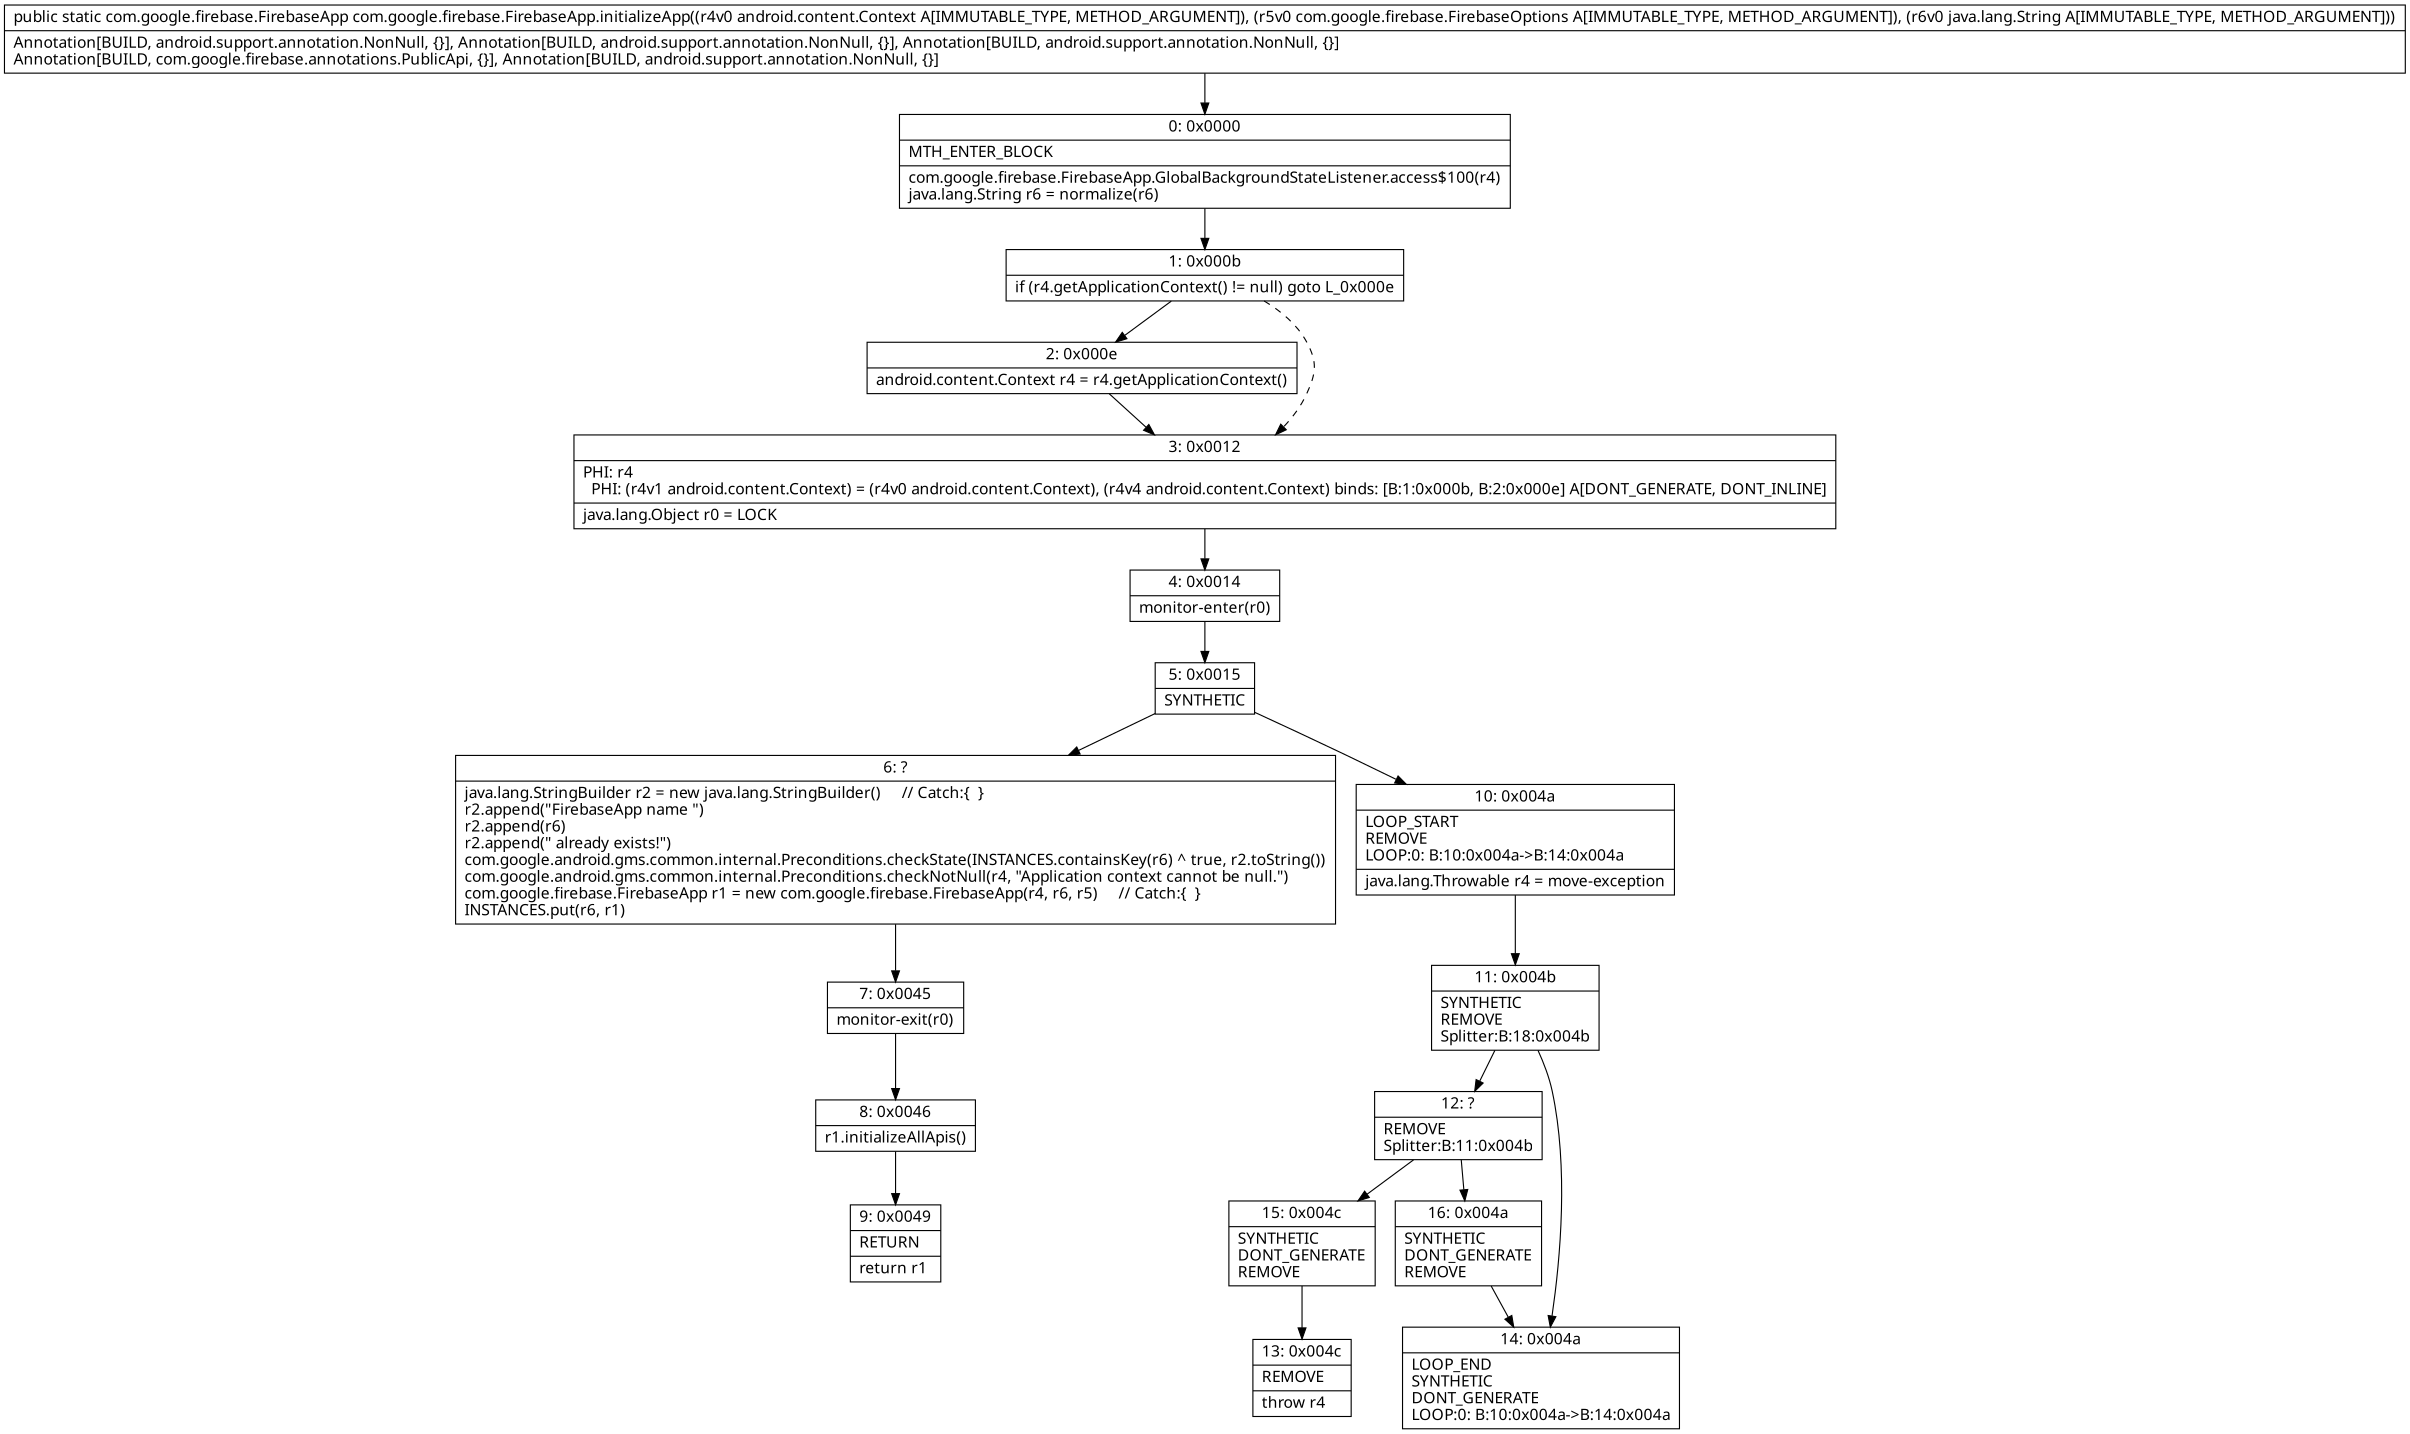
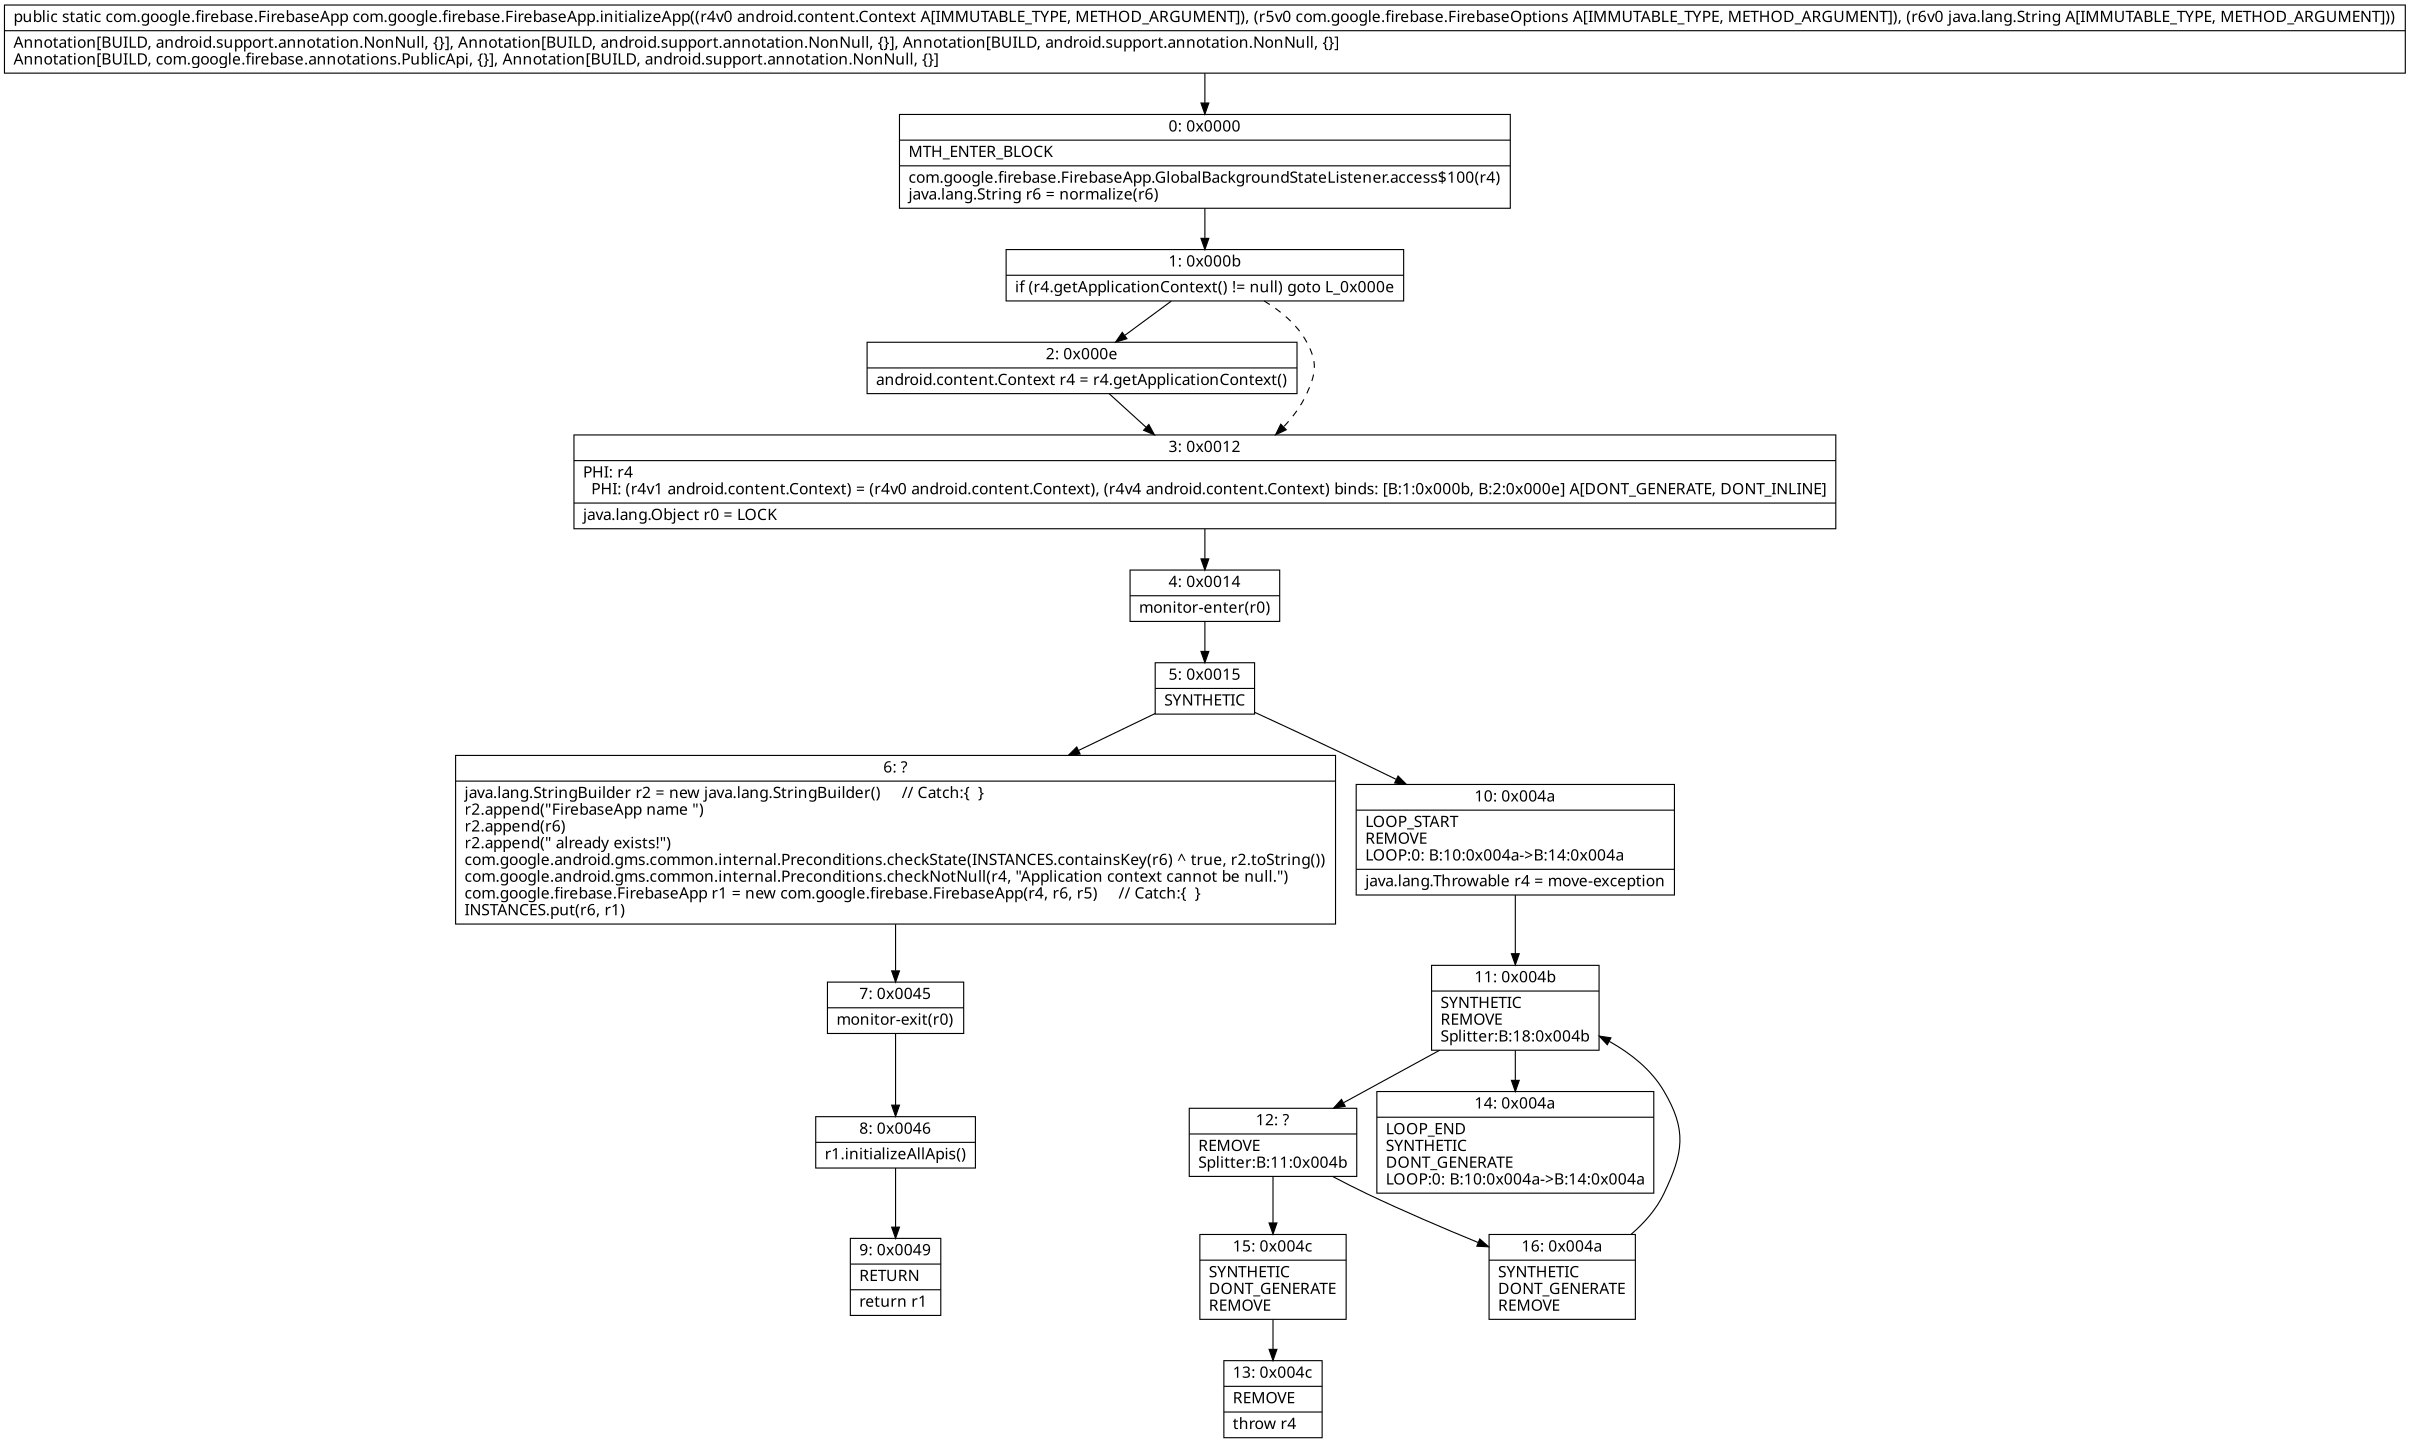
(1500, 1302) -> (1679, 1131)
